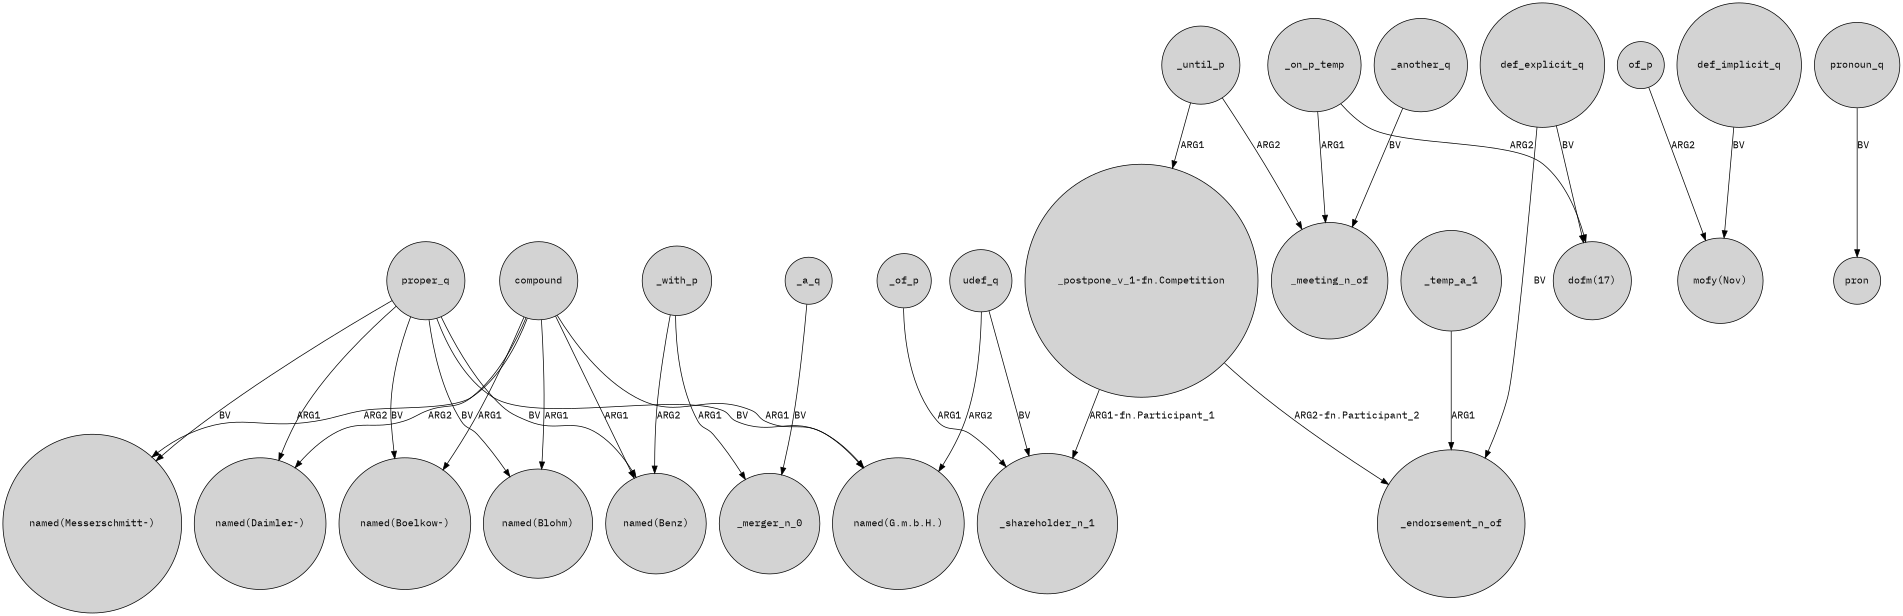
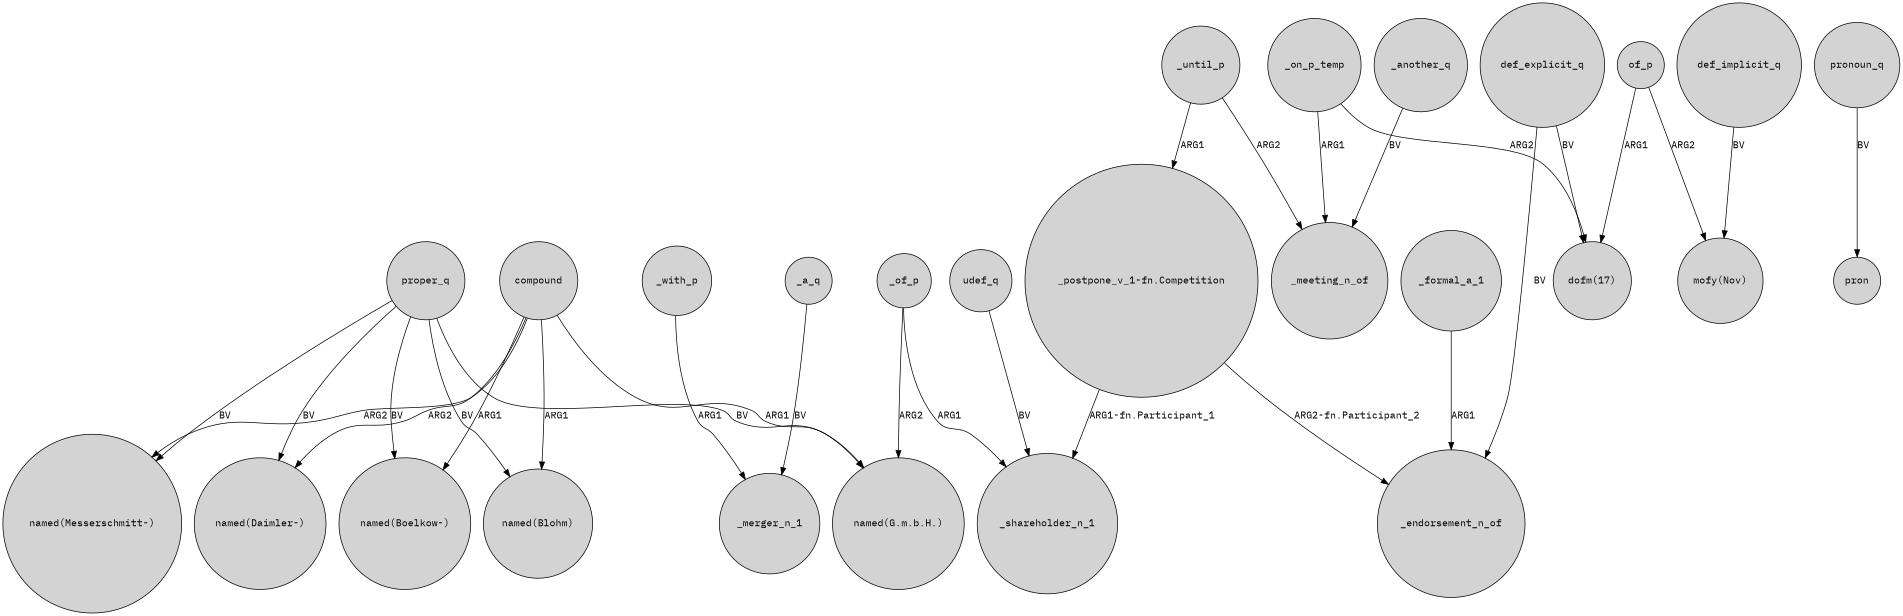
none -> (1619, 162)
(1451, 281) -> (1451, 281)
(973, 391) -> (900, 379)
(309, 416) -> (309, 416)
(656, 524) -> none
(770, 524) -> (770, 524)
